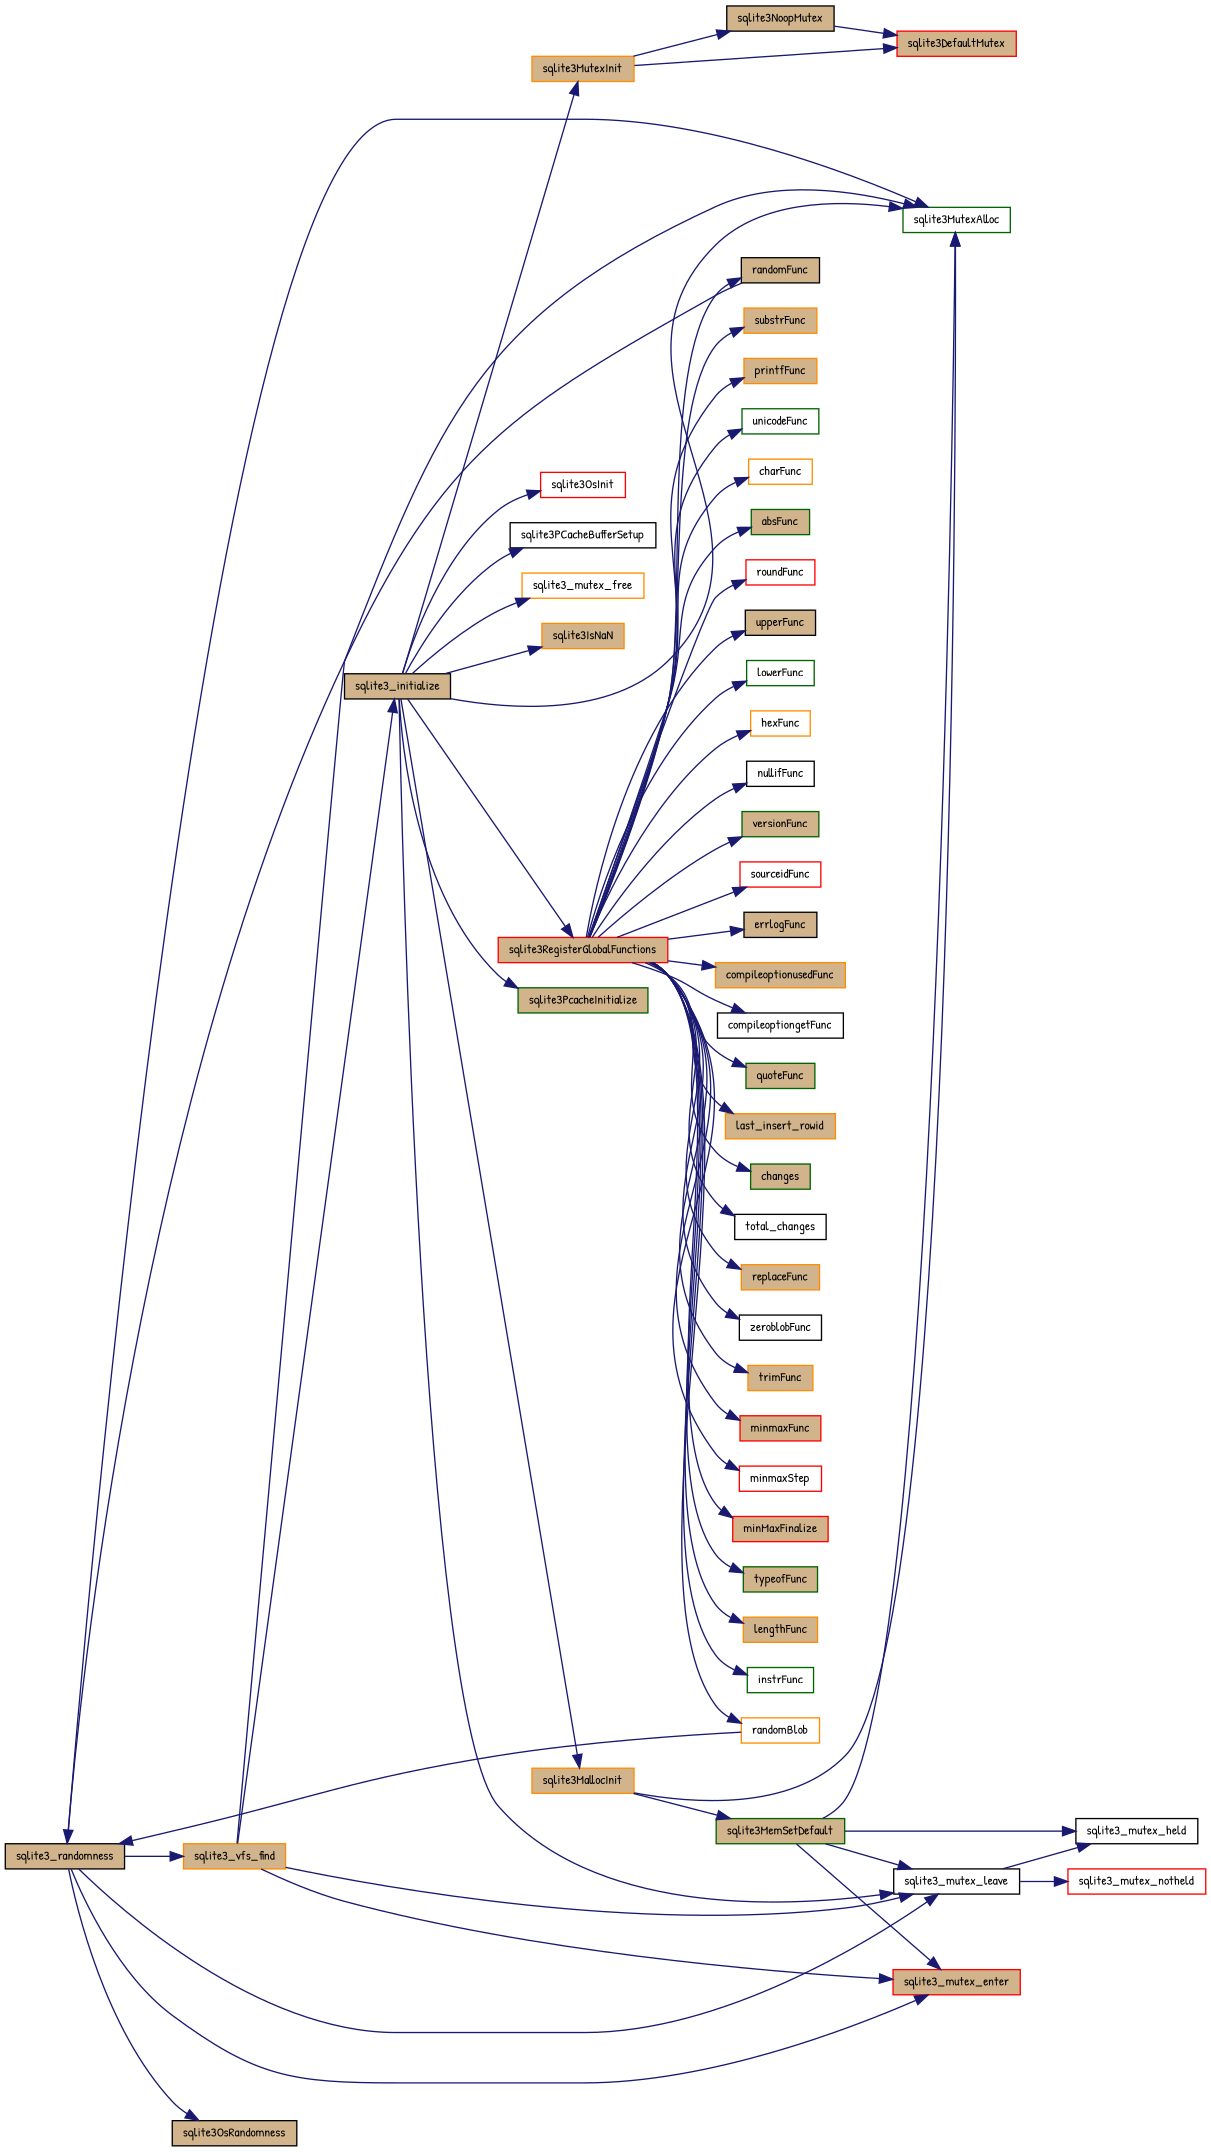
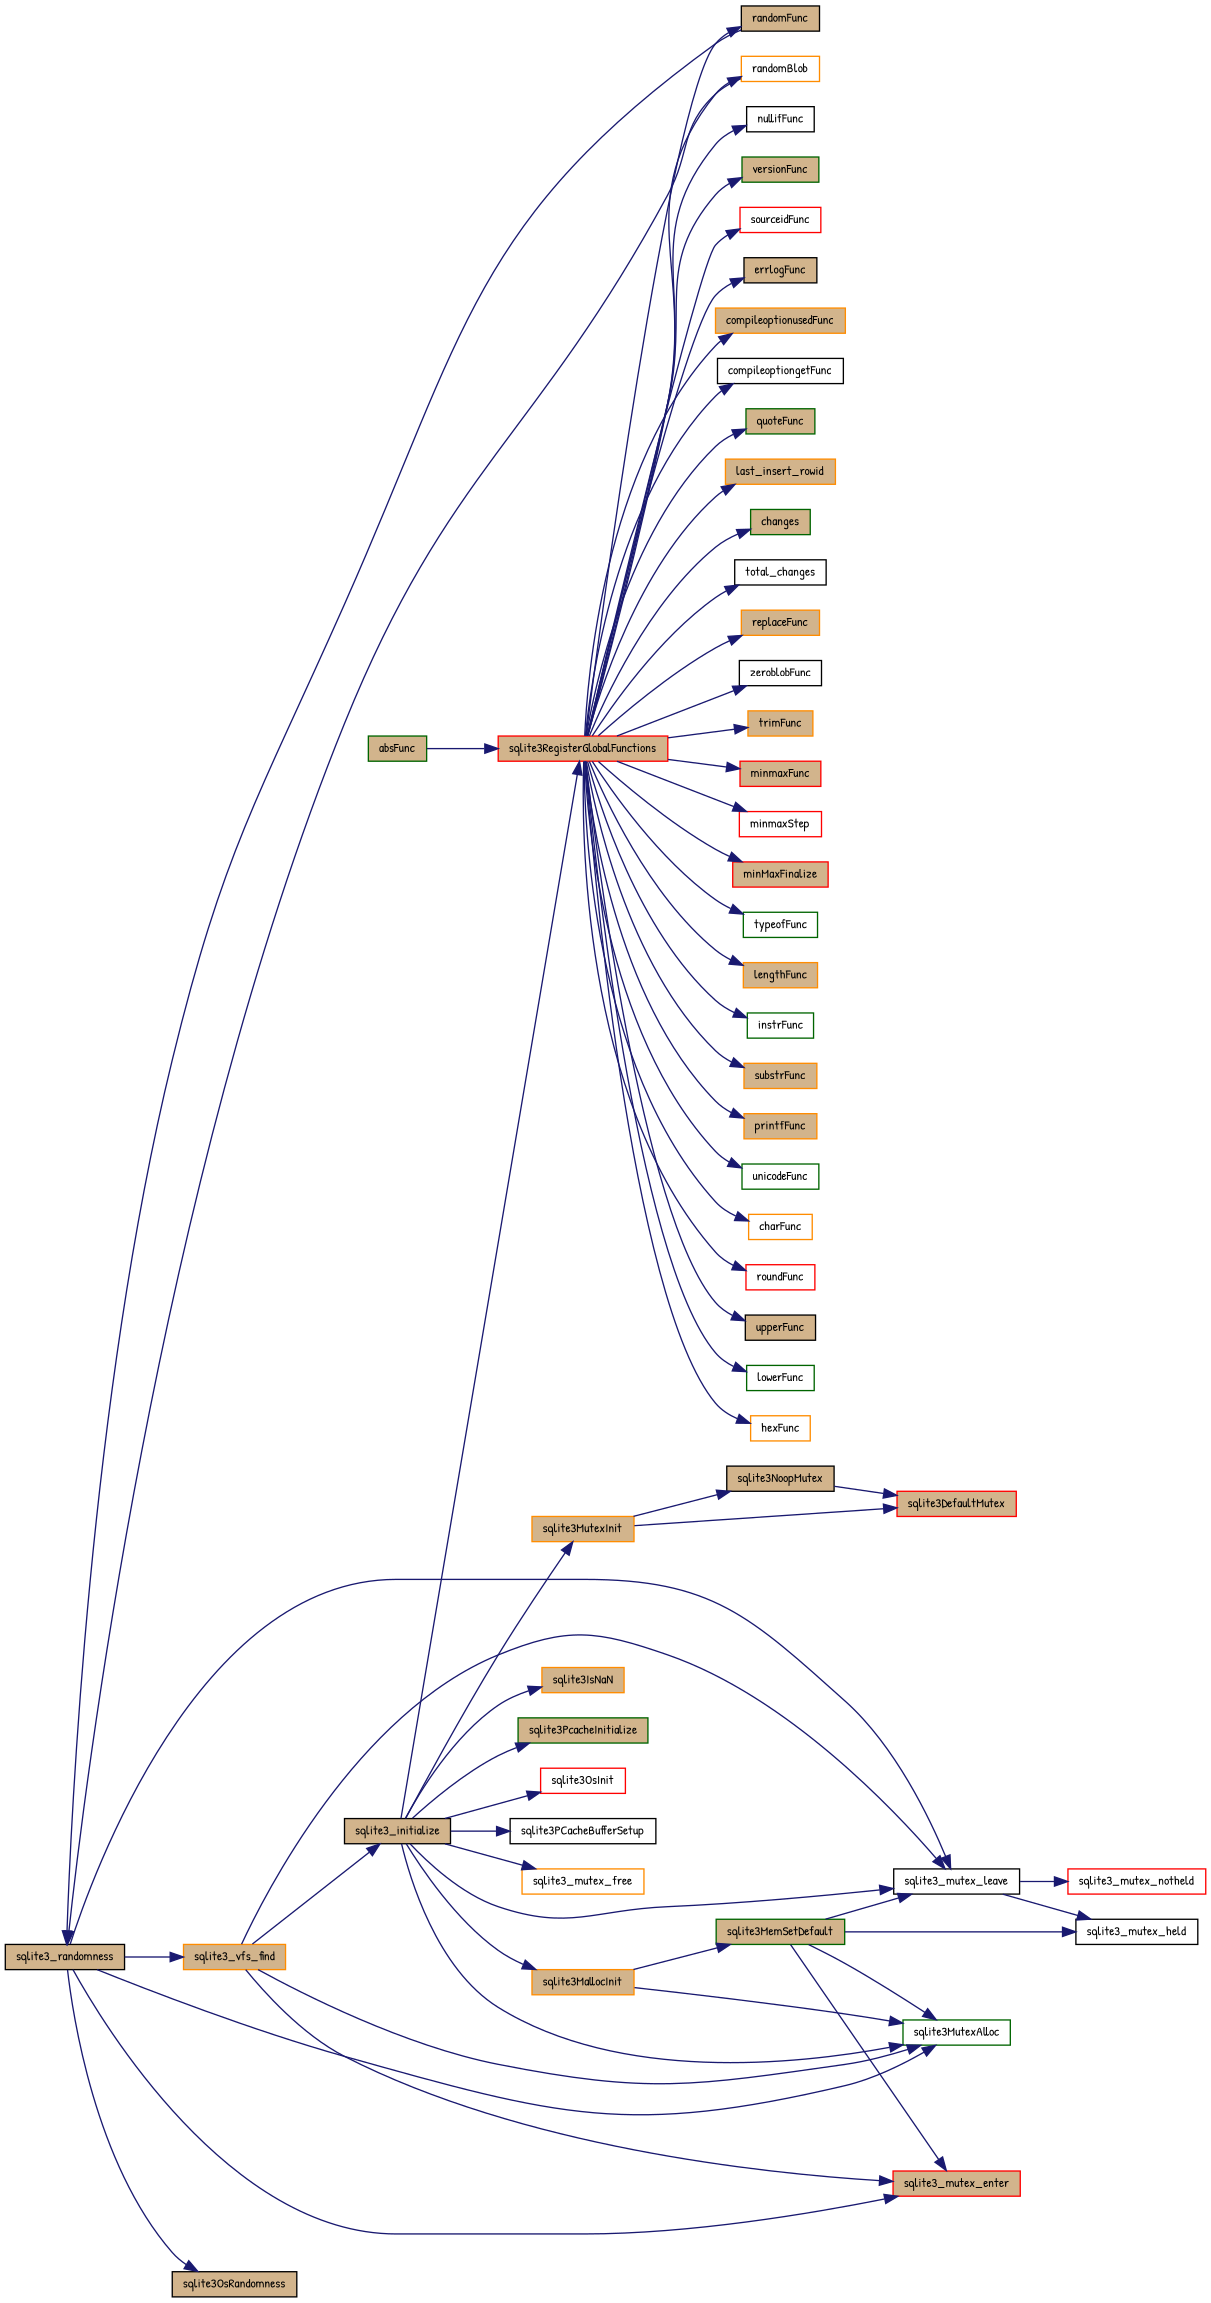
(660, 728) -> (456, 749)
(780, 1579) -> (780, 925)
